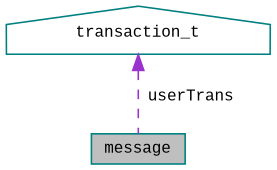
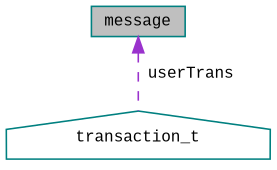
(138, 102) -> (138, 82)
